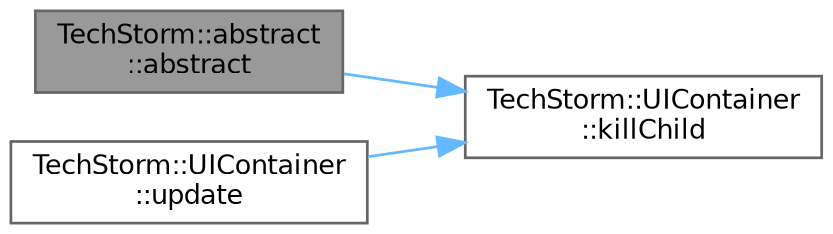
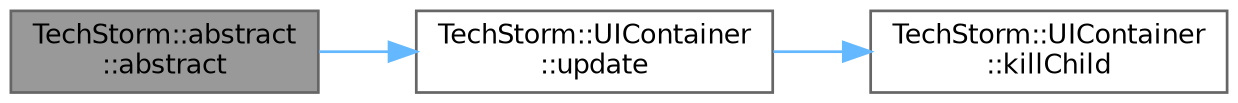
(391, 81) -> (354, 52)
